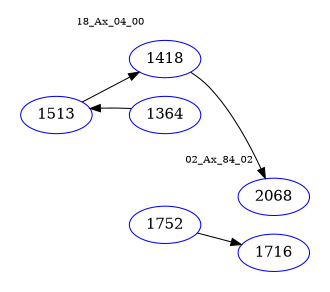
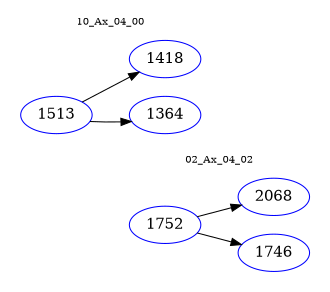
(111, 22) -> (111, 22)
(116, 108) -> (105, 122)
(232, 116) -> (214, 212)
(219, 160) -> (219, 160)
(274, 253) -> (274, 253)
